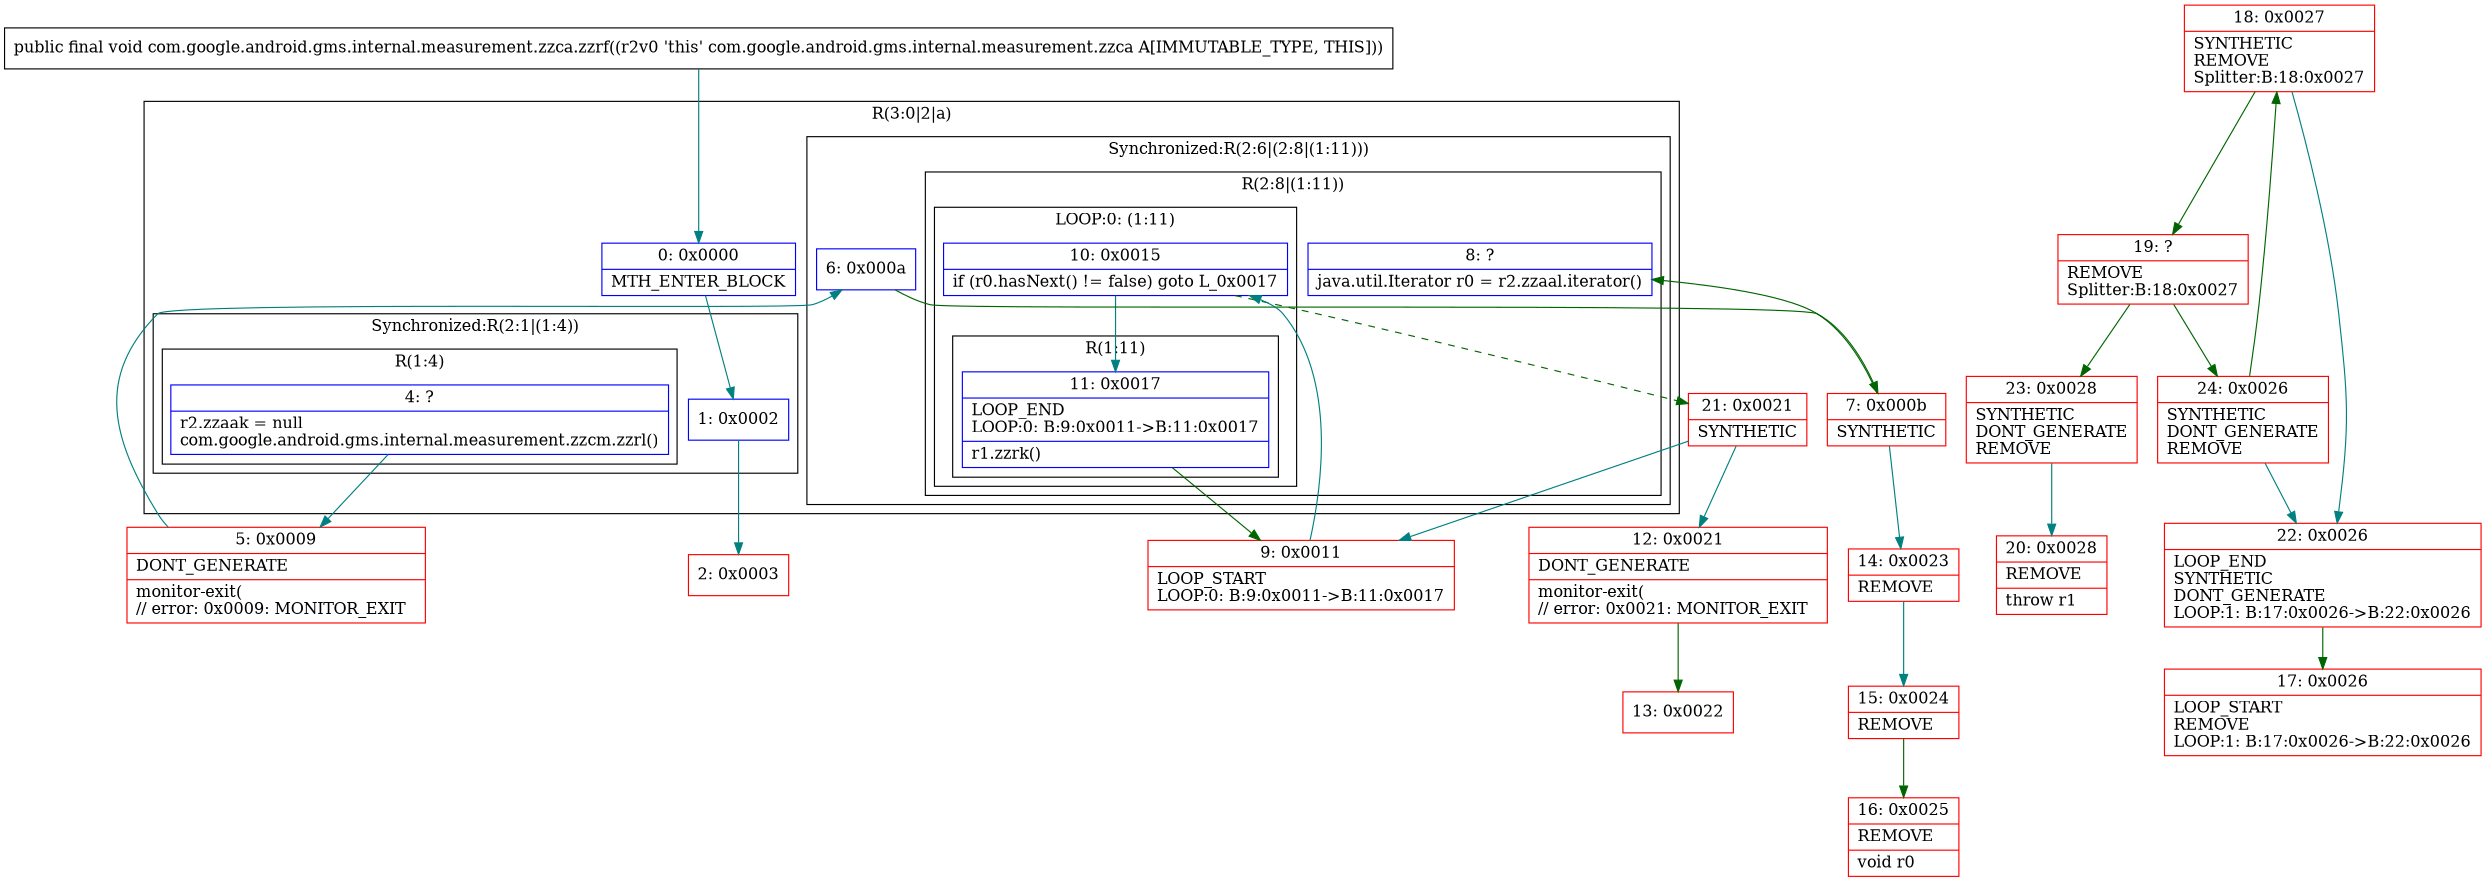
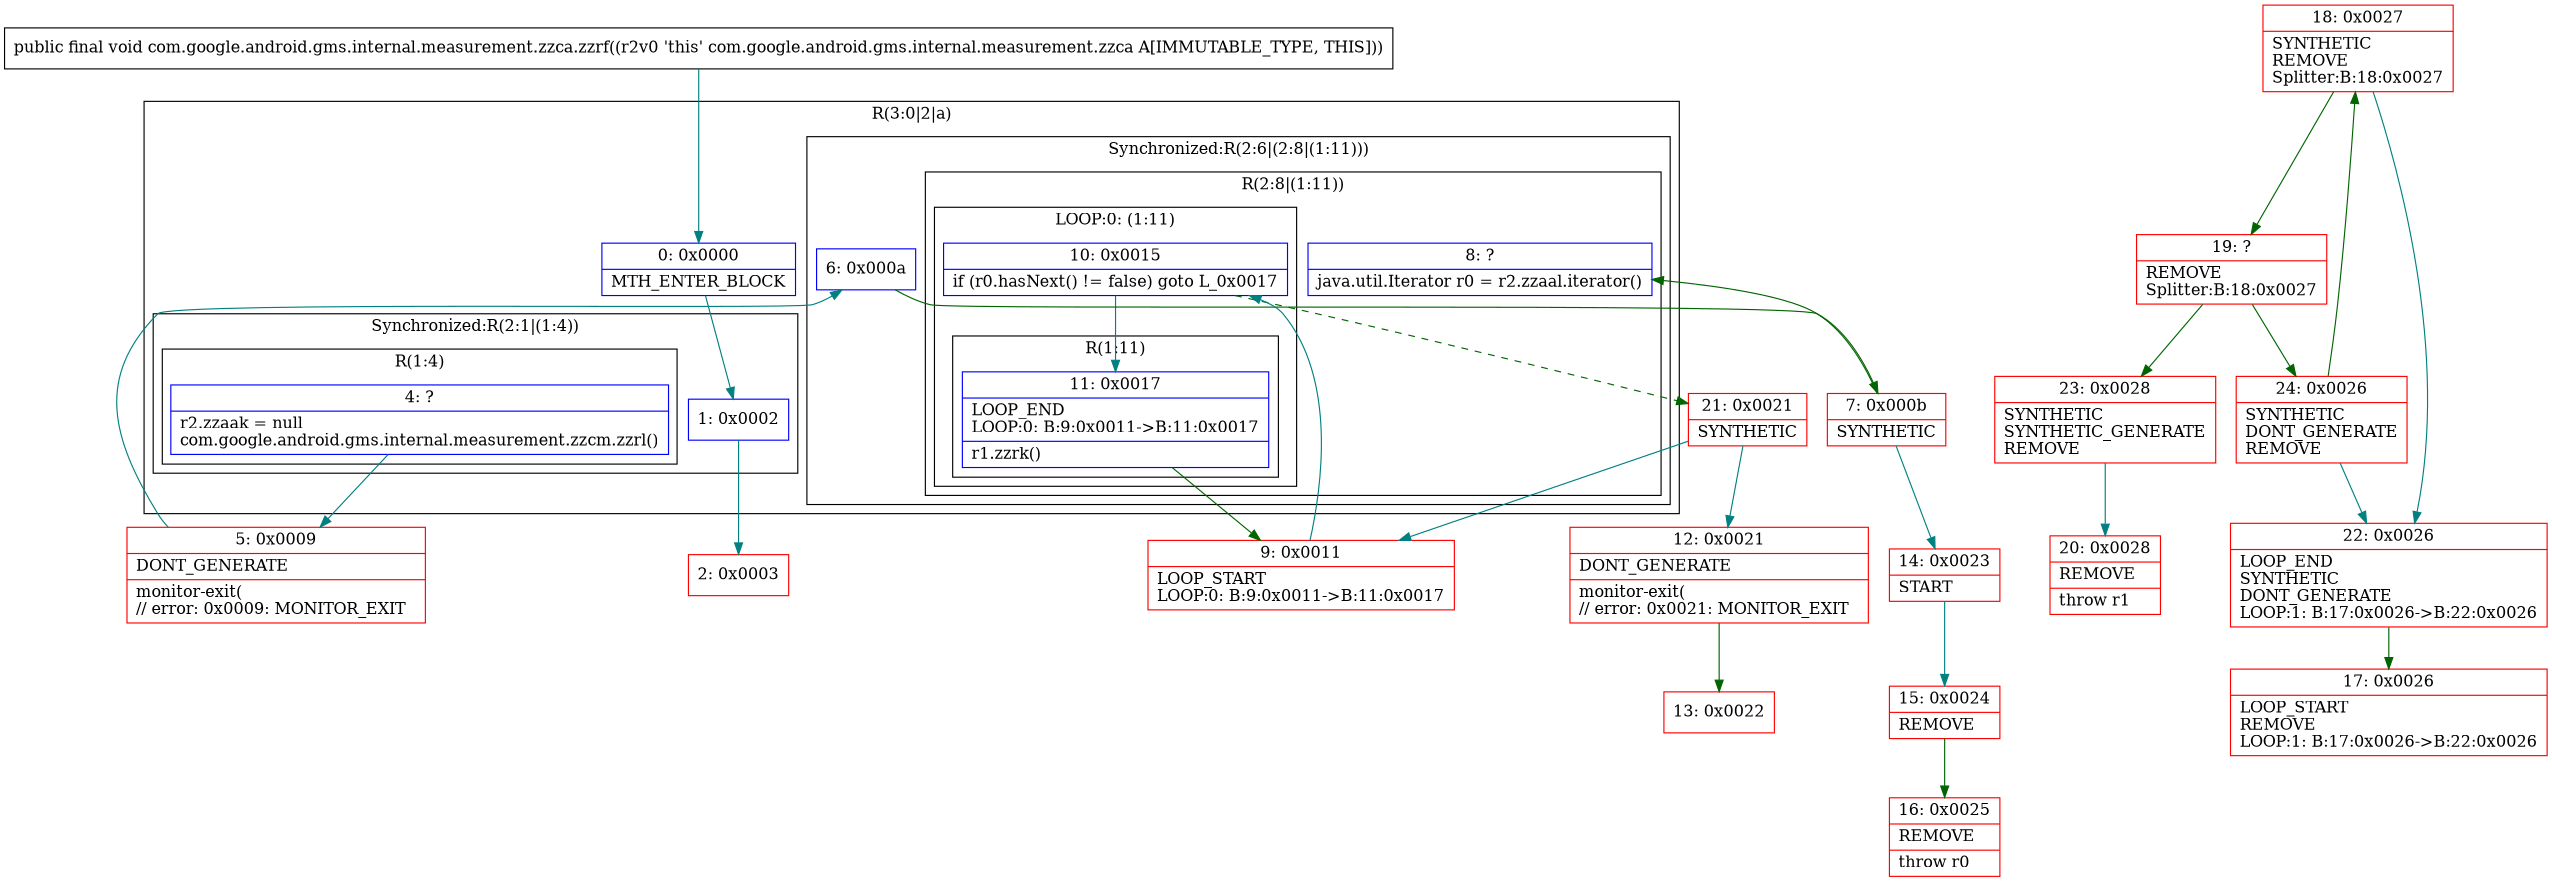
(2052, 432) -> (2105, 432)
(1896, 588) -> (1926, 588)
(1887, 863) -> (1934, 863)
